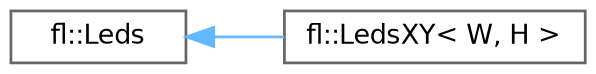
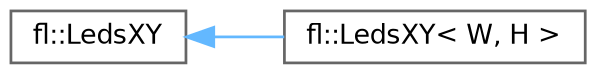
(98, 37) -> (98, 37)
